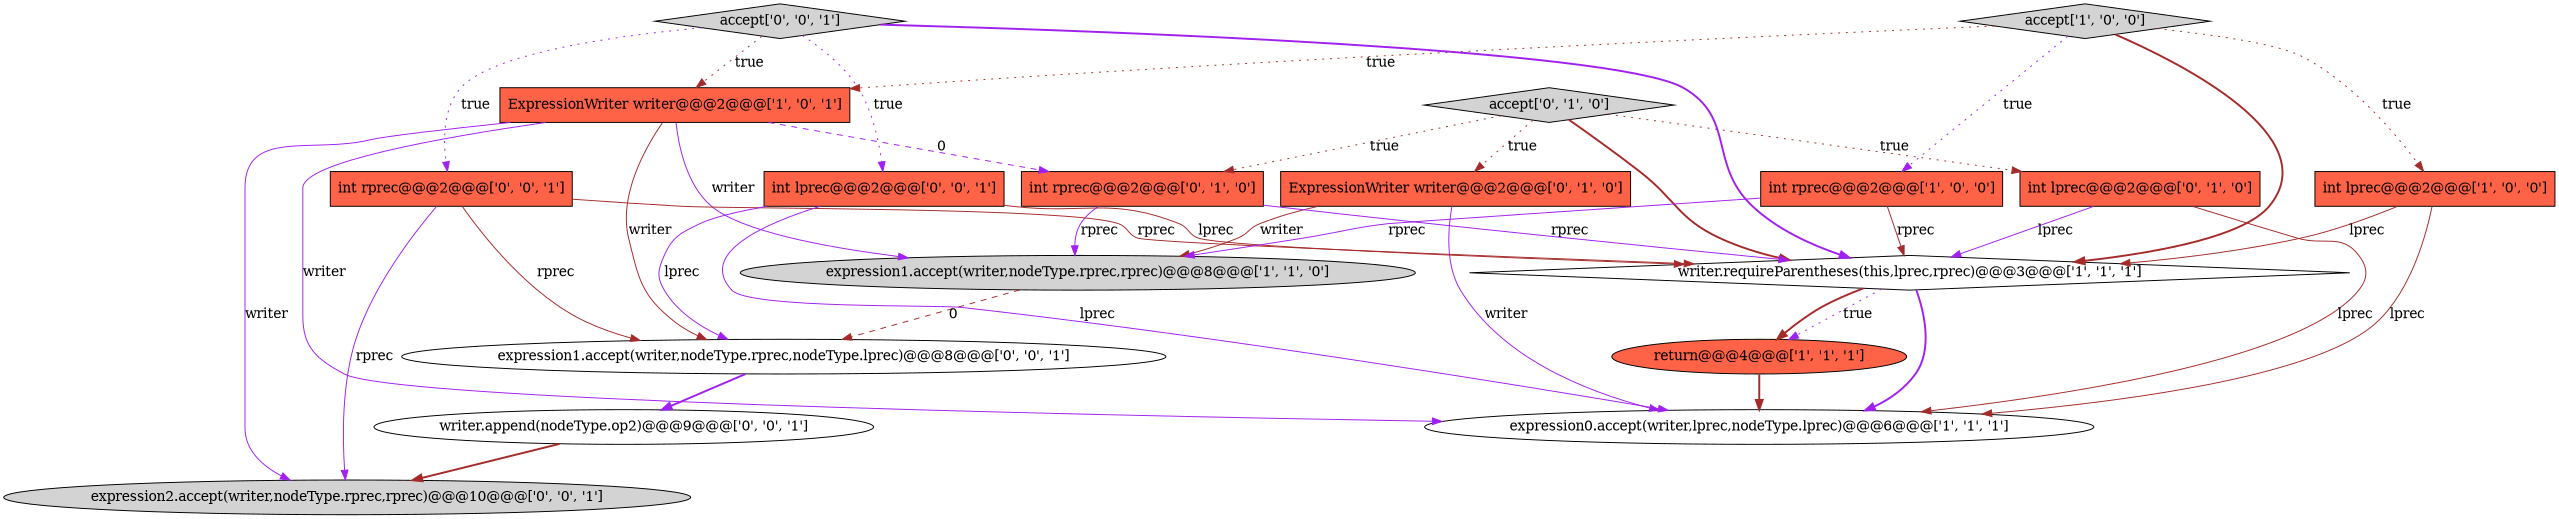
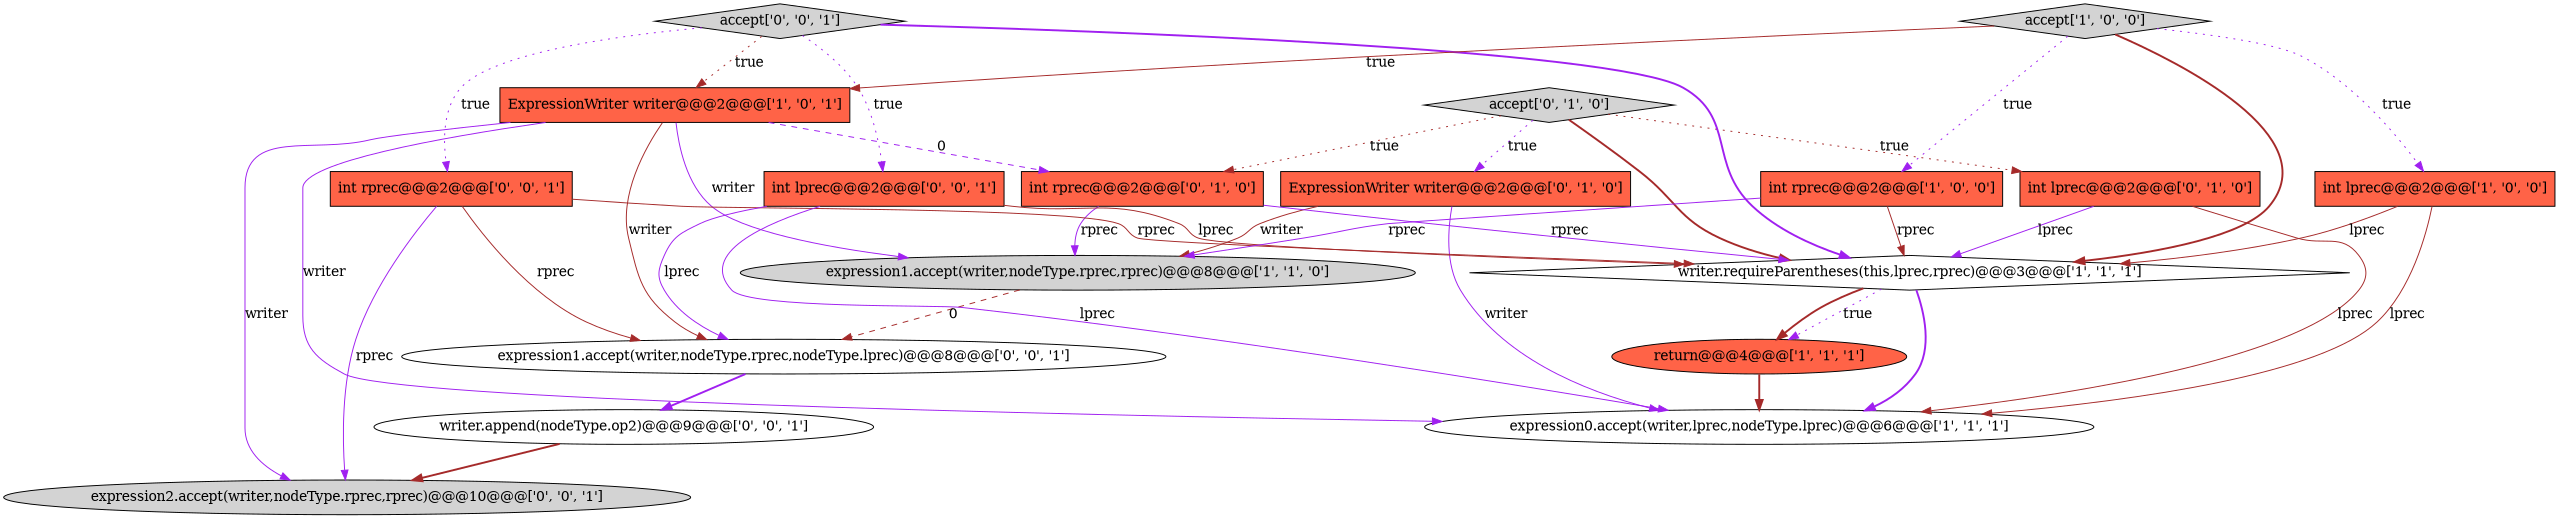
(1398, 55) -> (1398, 55)
(2307, 59) -> (2307, 59)
(1508, 142) -> (1508, 142)
